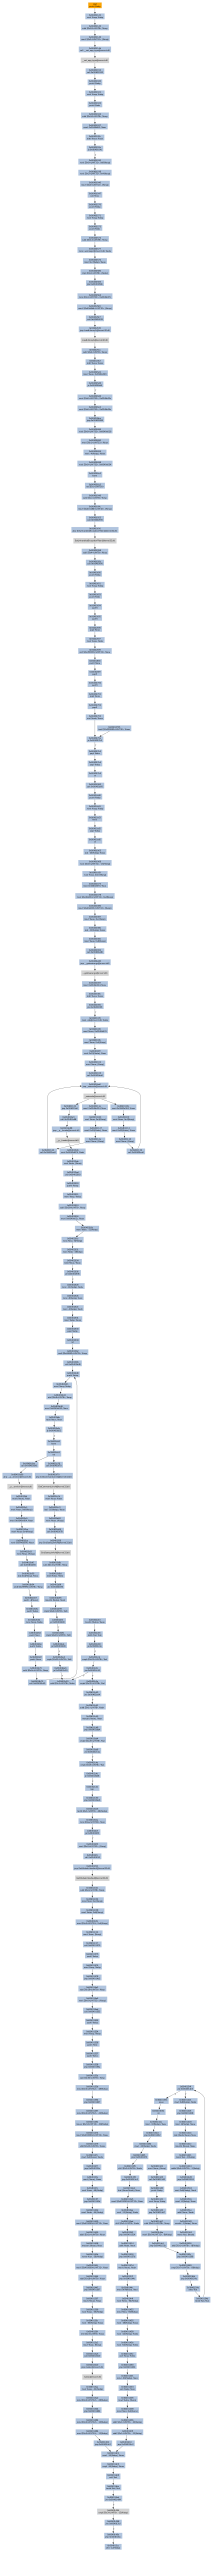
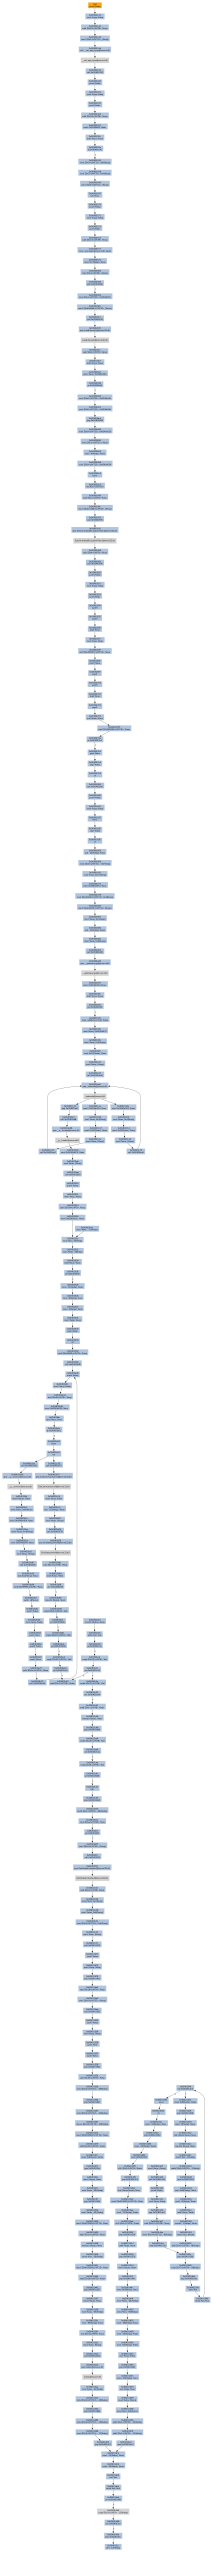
(95, 727) -> (104, 722)
(79, 1223) -> (73, 1228)
